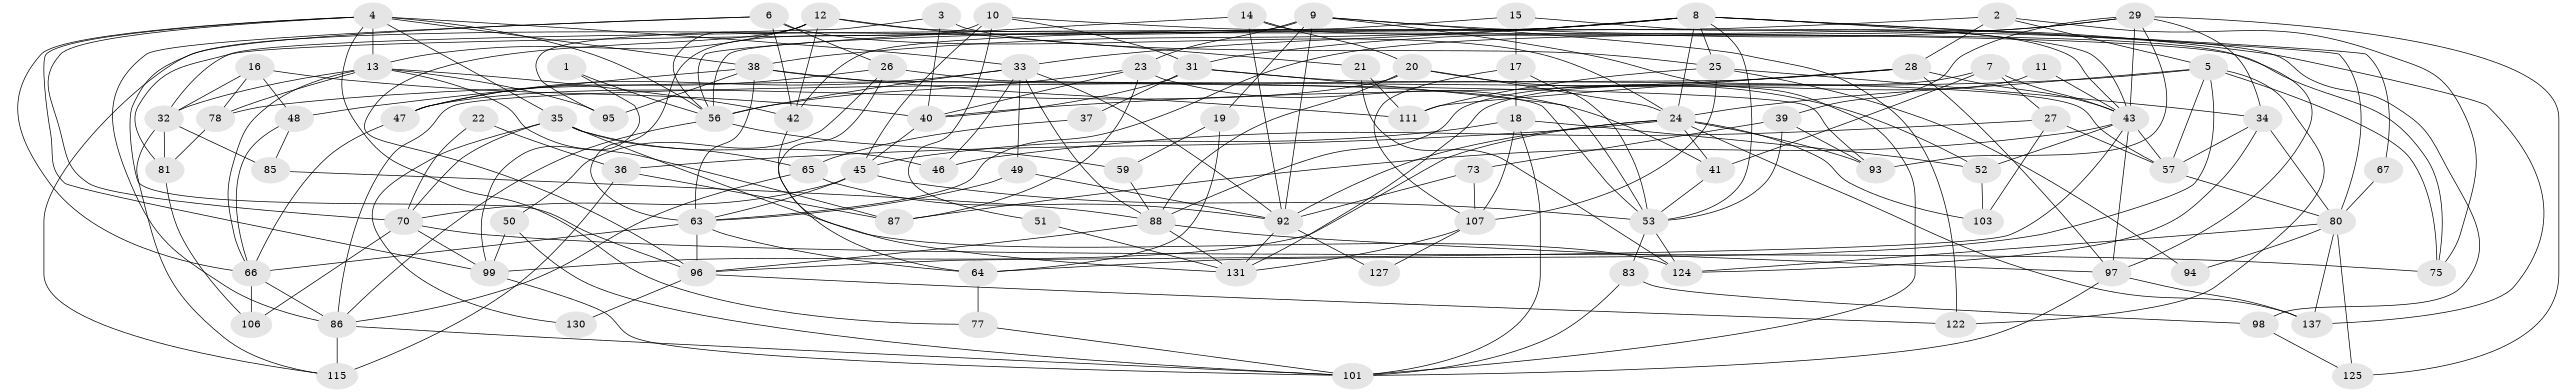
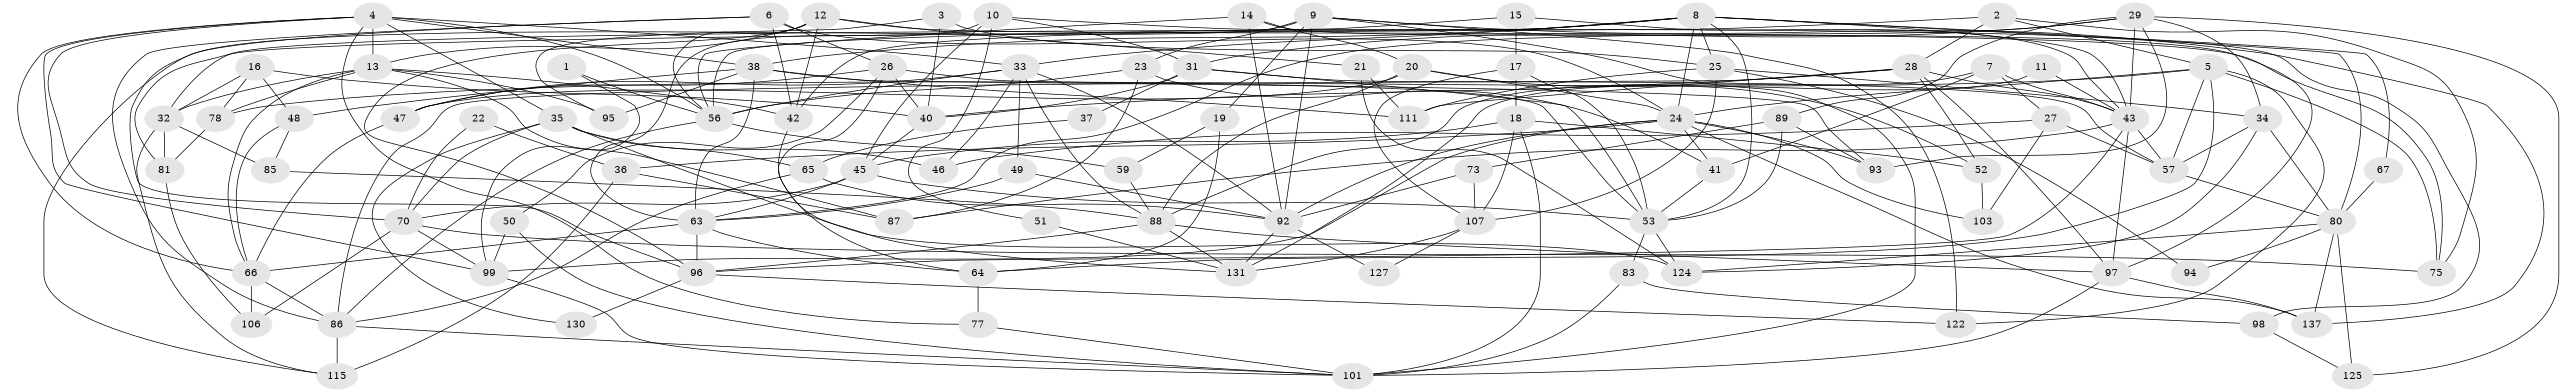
(989, 103) -> (912, 100)
(1782, 119) -> (1782, 119)
(2055, 145) -> (1948, 118)
